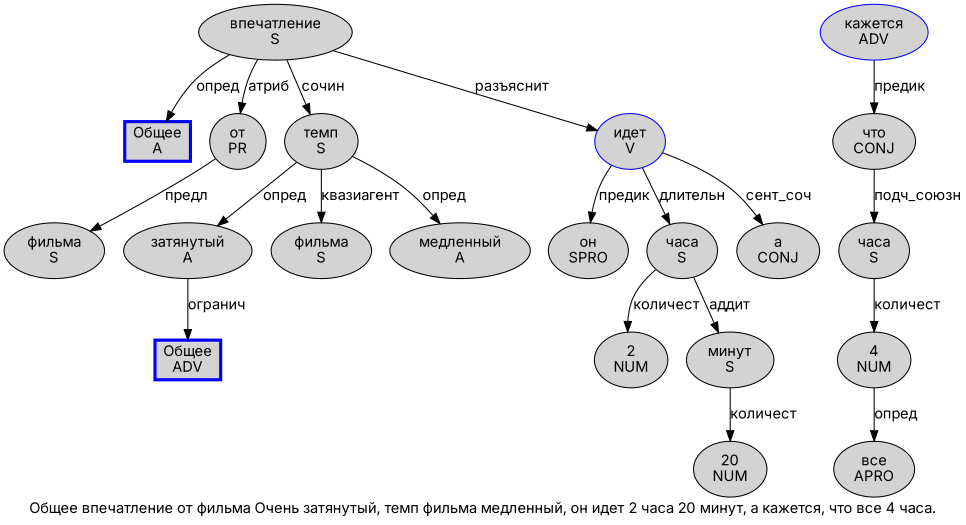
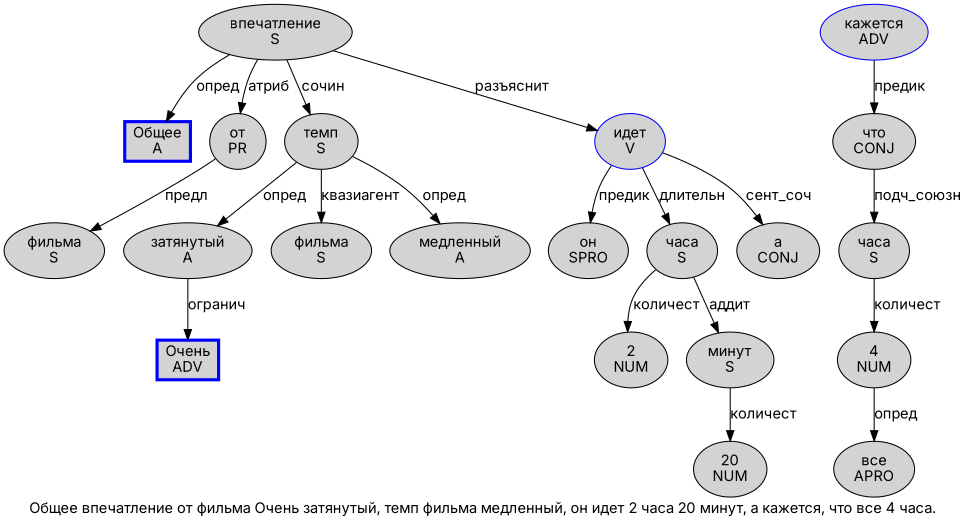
(188, 360) -> (188, 360)
